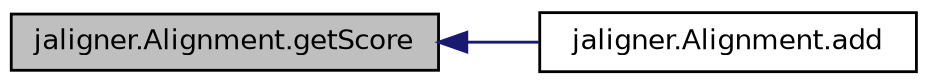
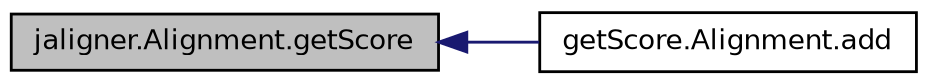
(728, 42) -> (728, 42)
